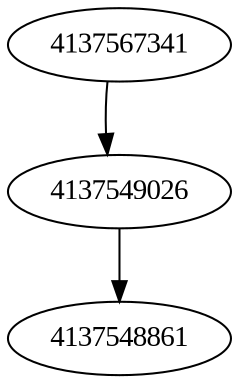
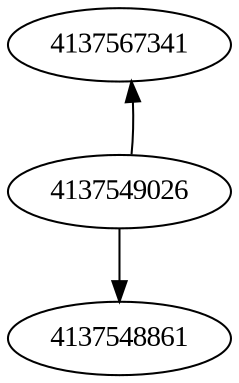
(106, 108) -> (133, 128)
